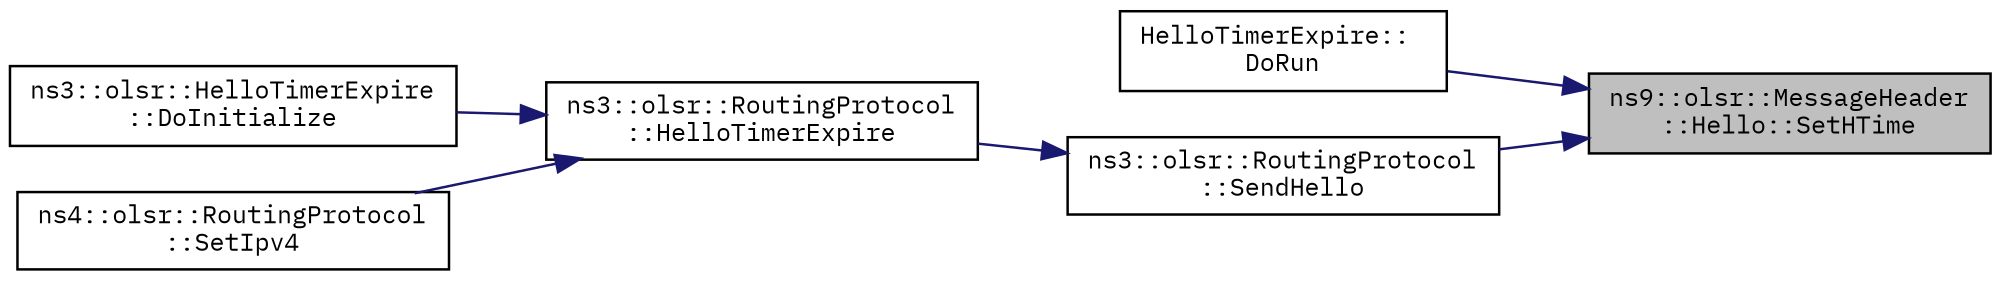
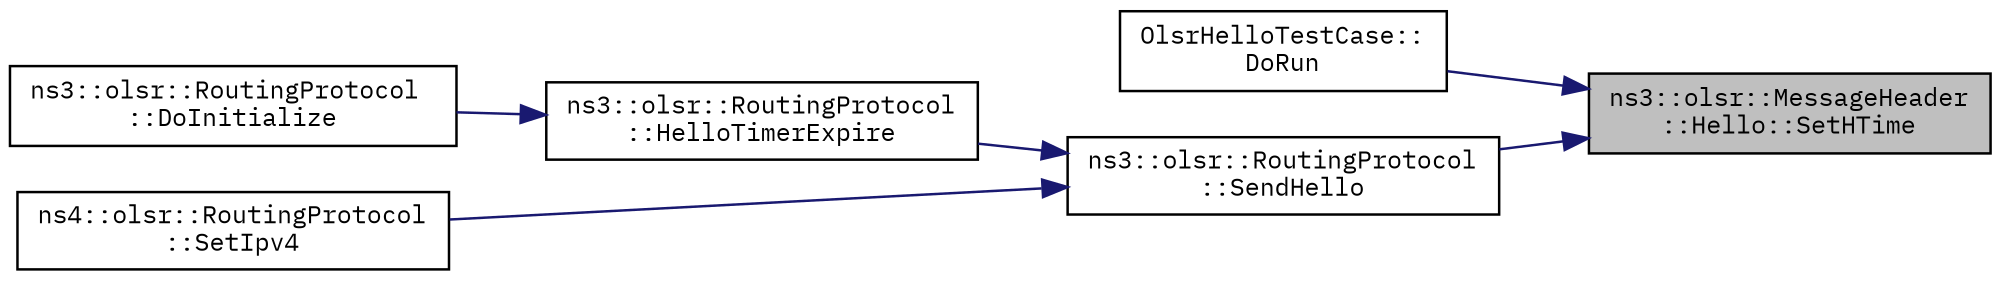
(1283, 51) -> (1283, 51)
(233, 106) -> (233, 106)
(1790, 113) -> (1790, 113)
(485, 178) -> (746, 204)
